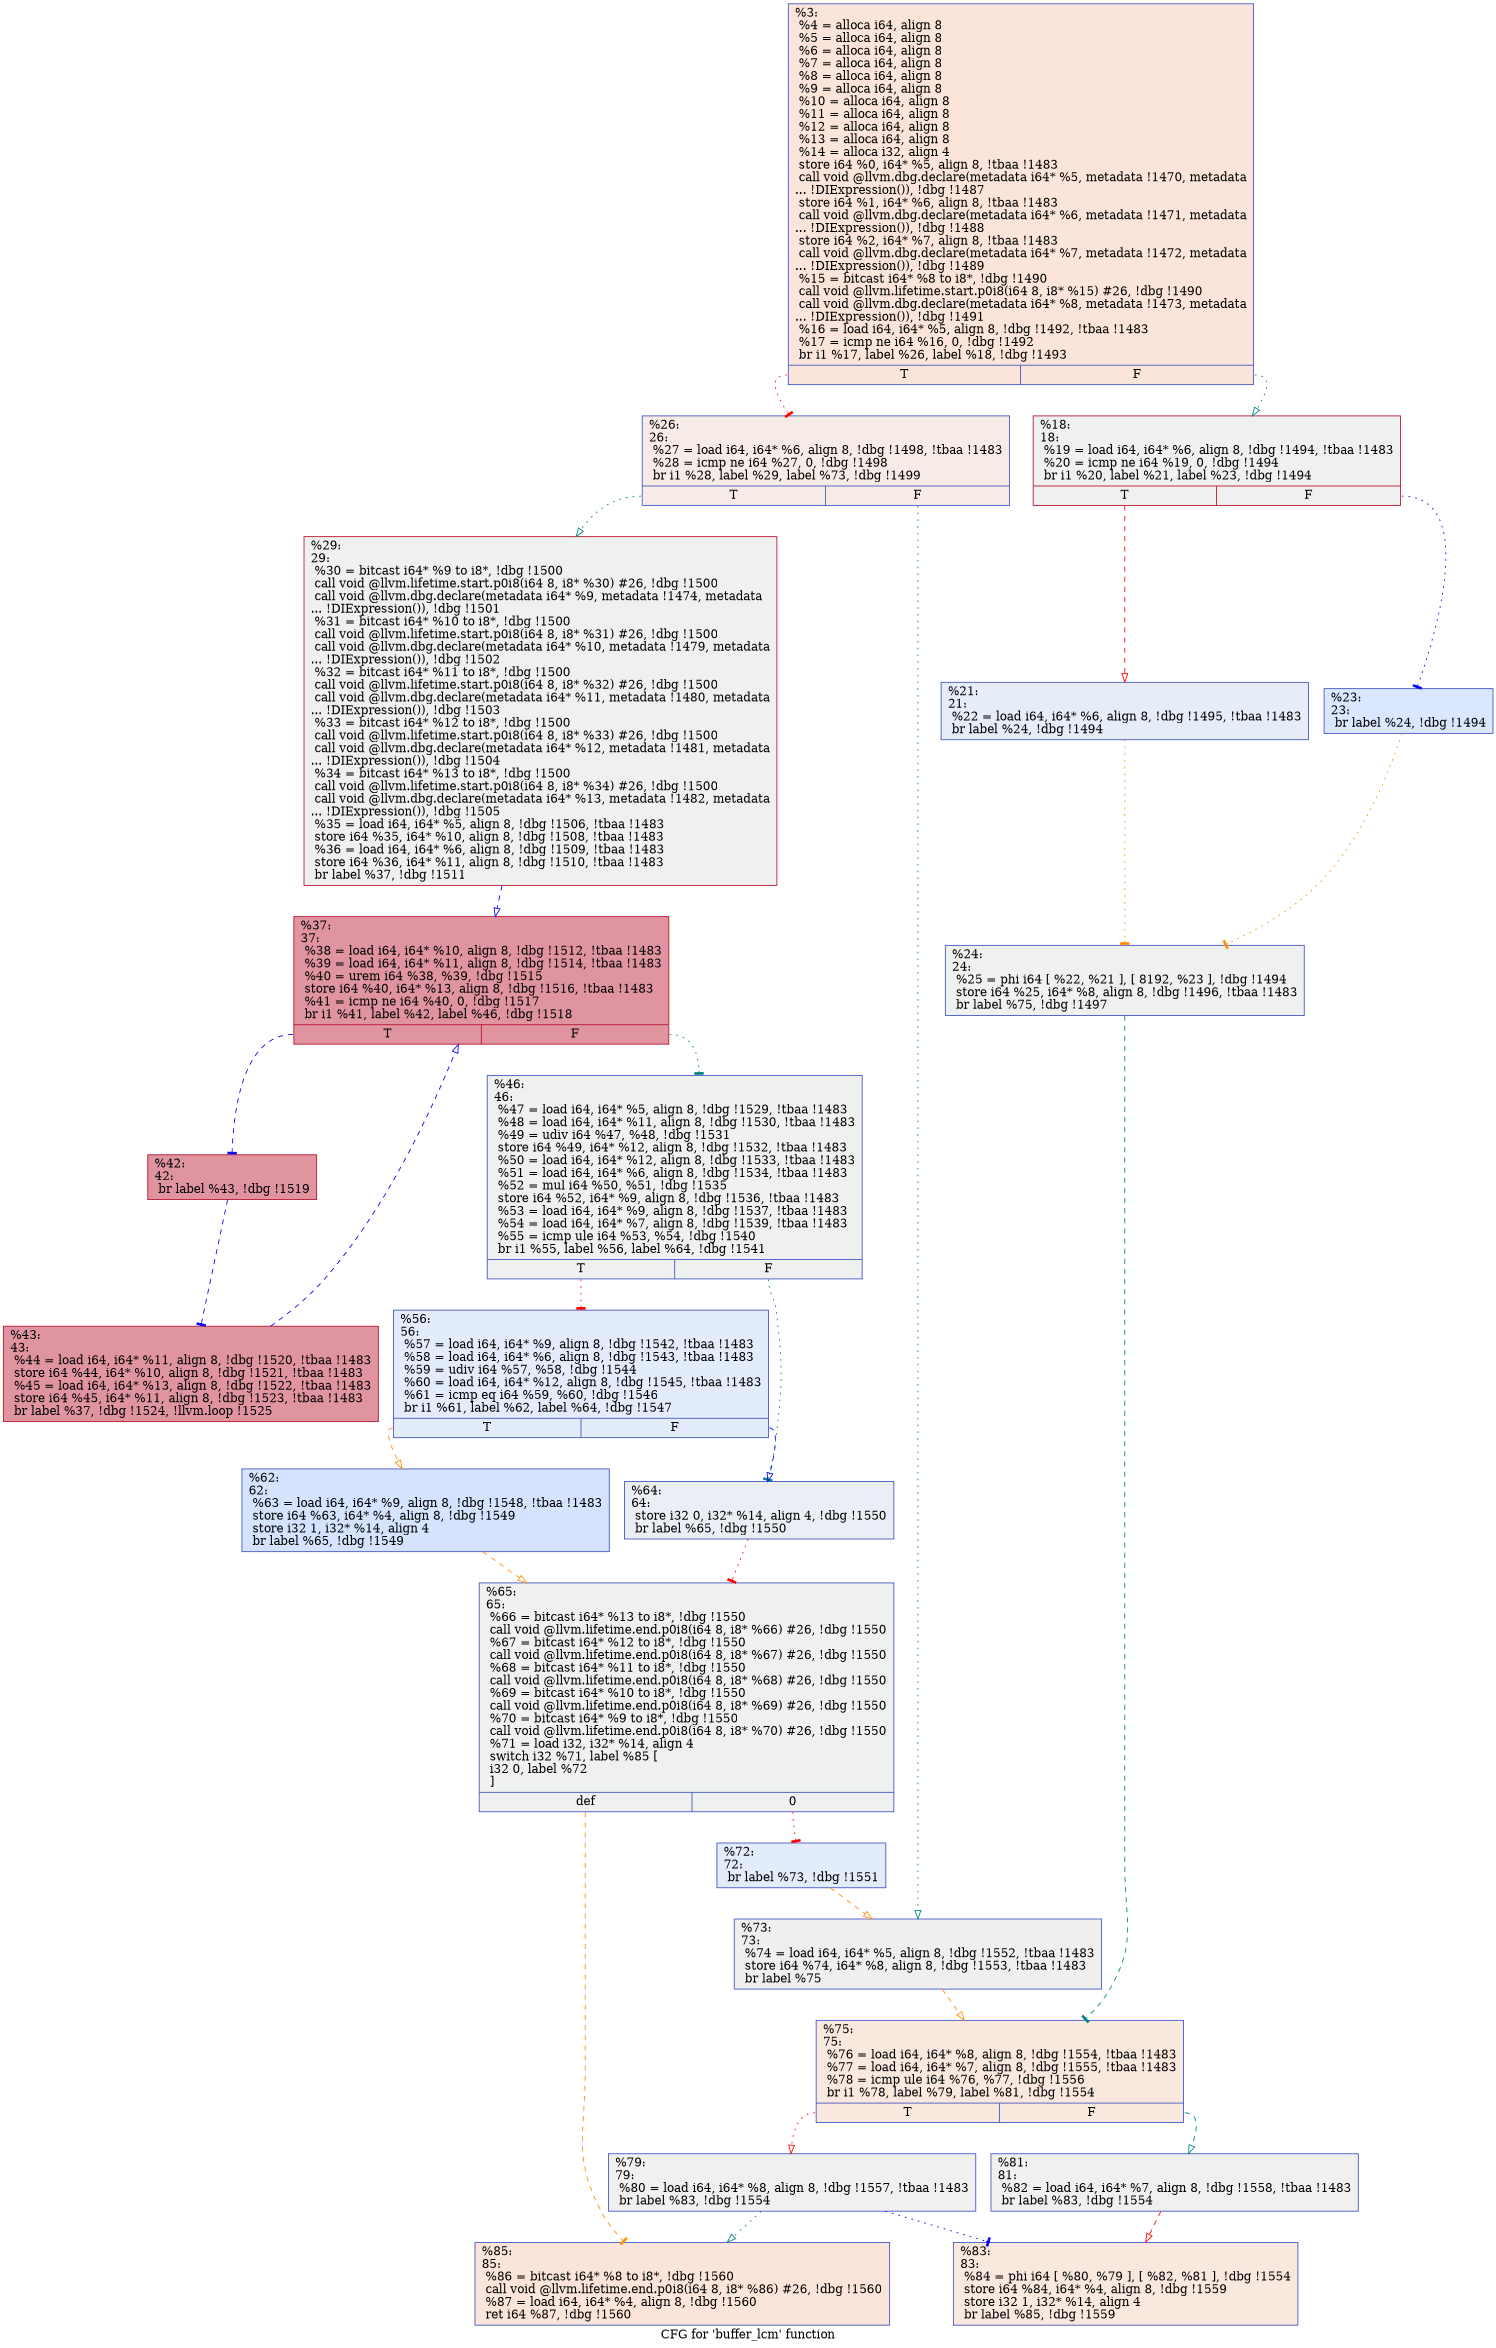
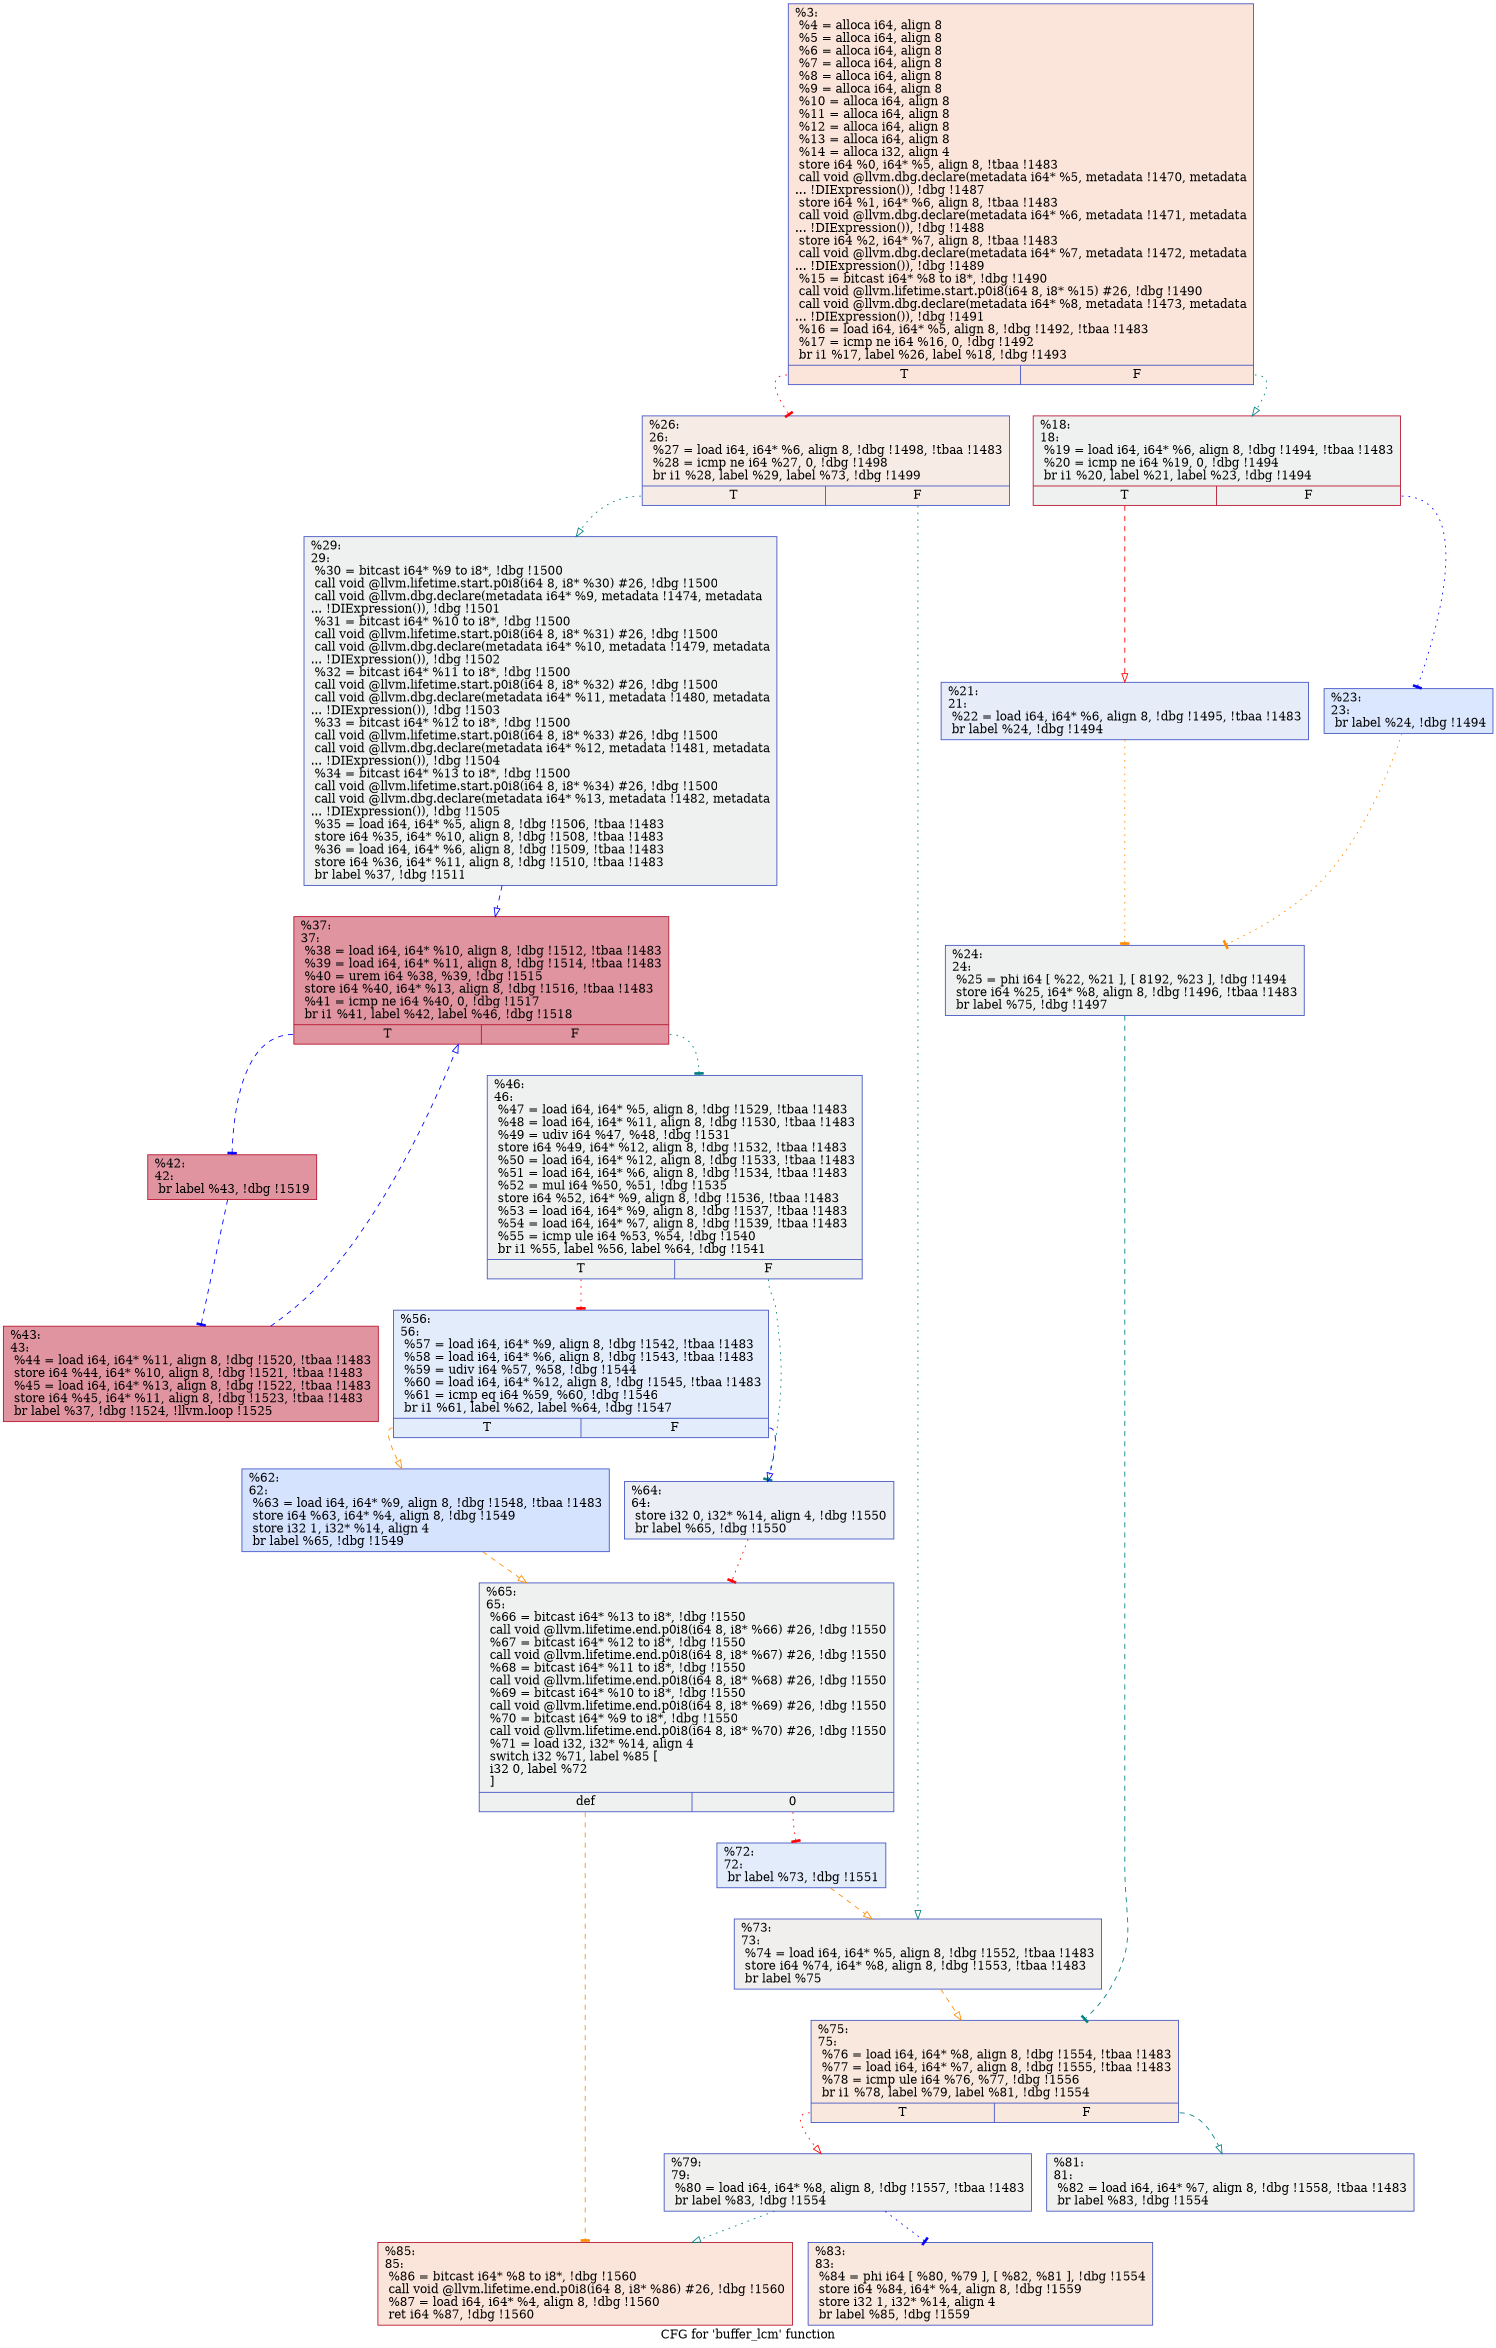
(540, 711) -> (540, 711)
(1155, 2223) -> none
(682, 2284) -> (585, 2284)
